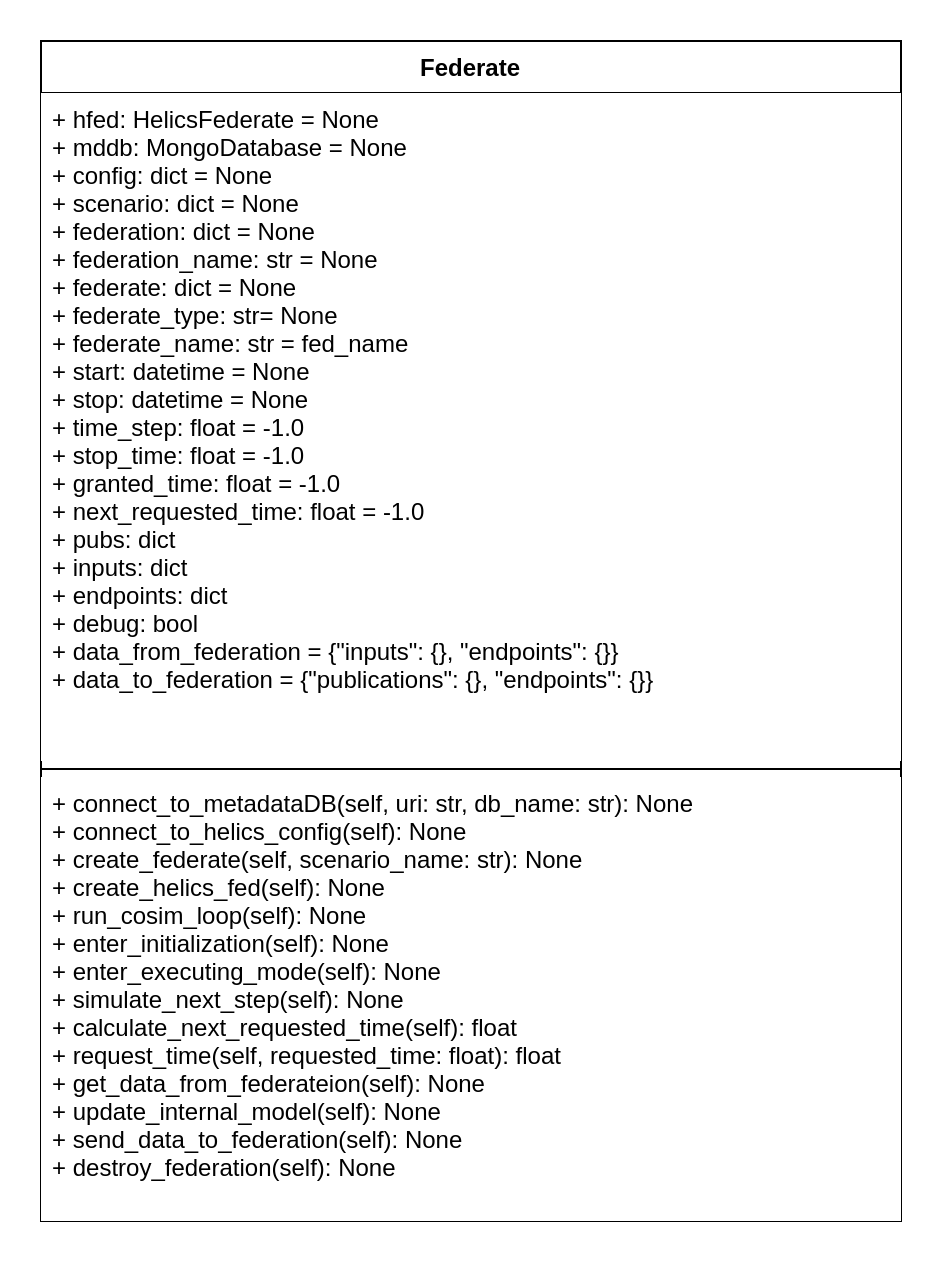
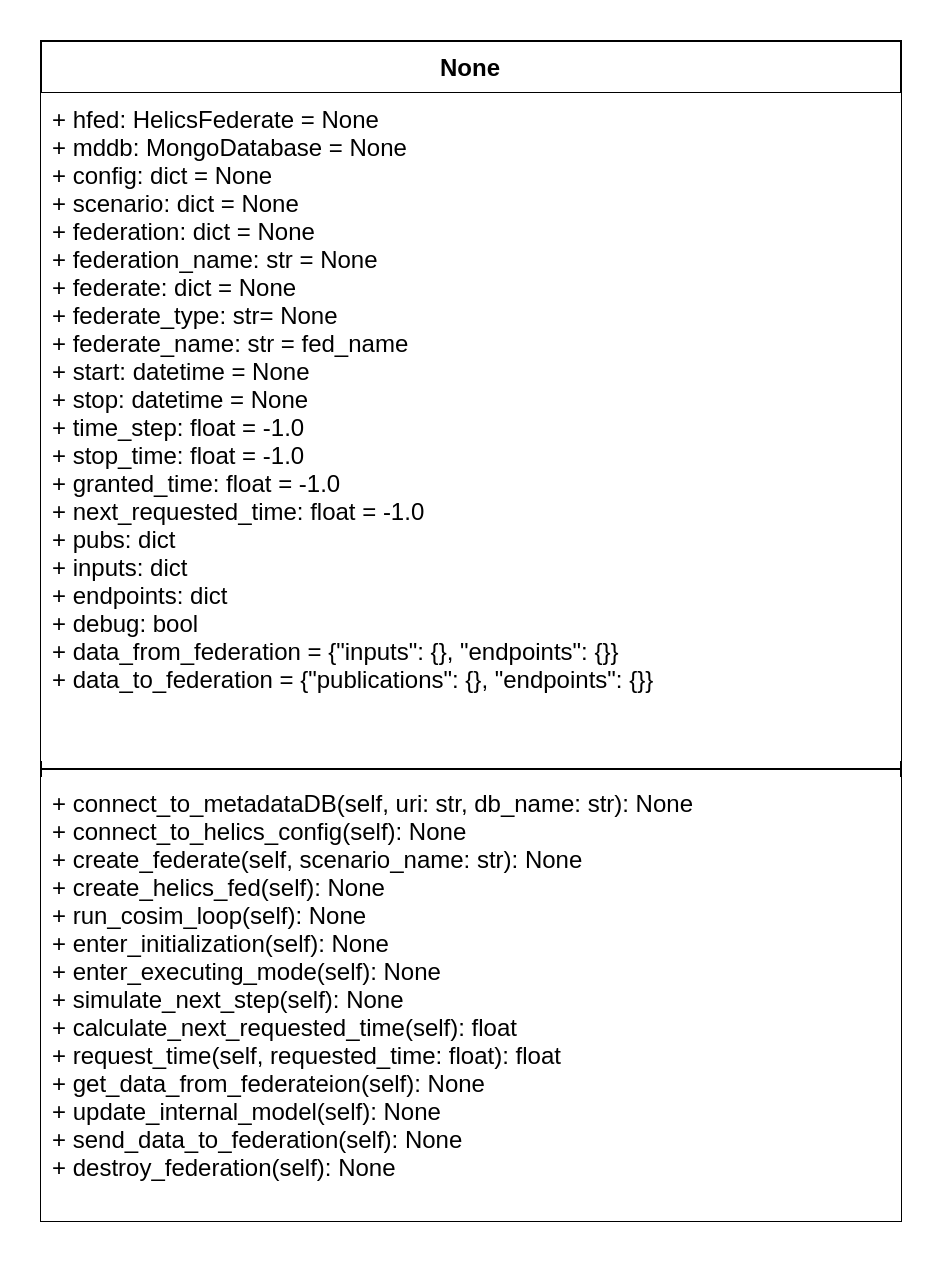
(470, 68) -> (470, 68)
